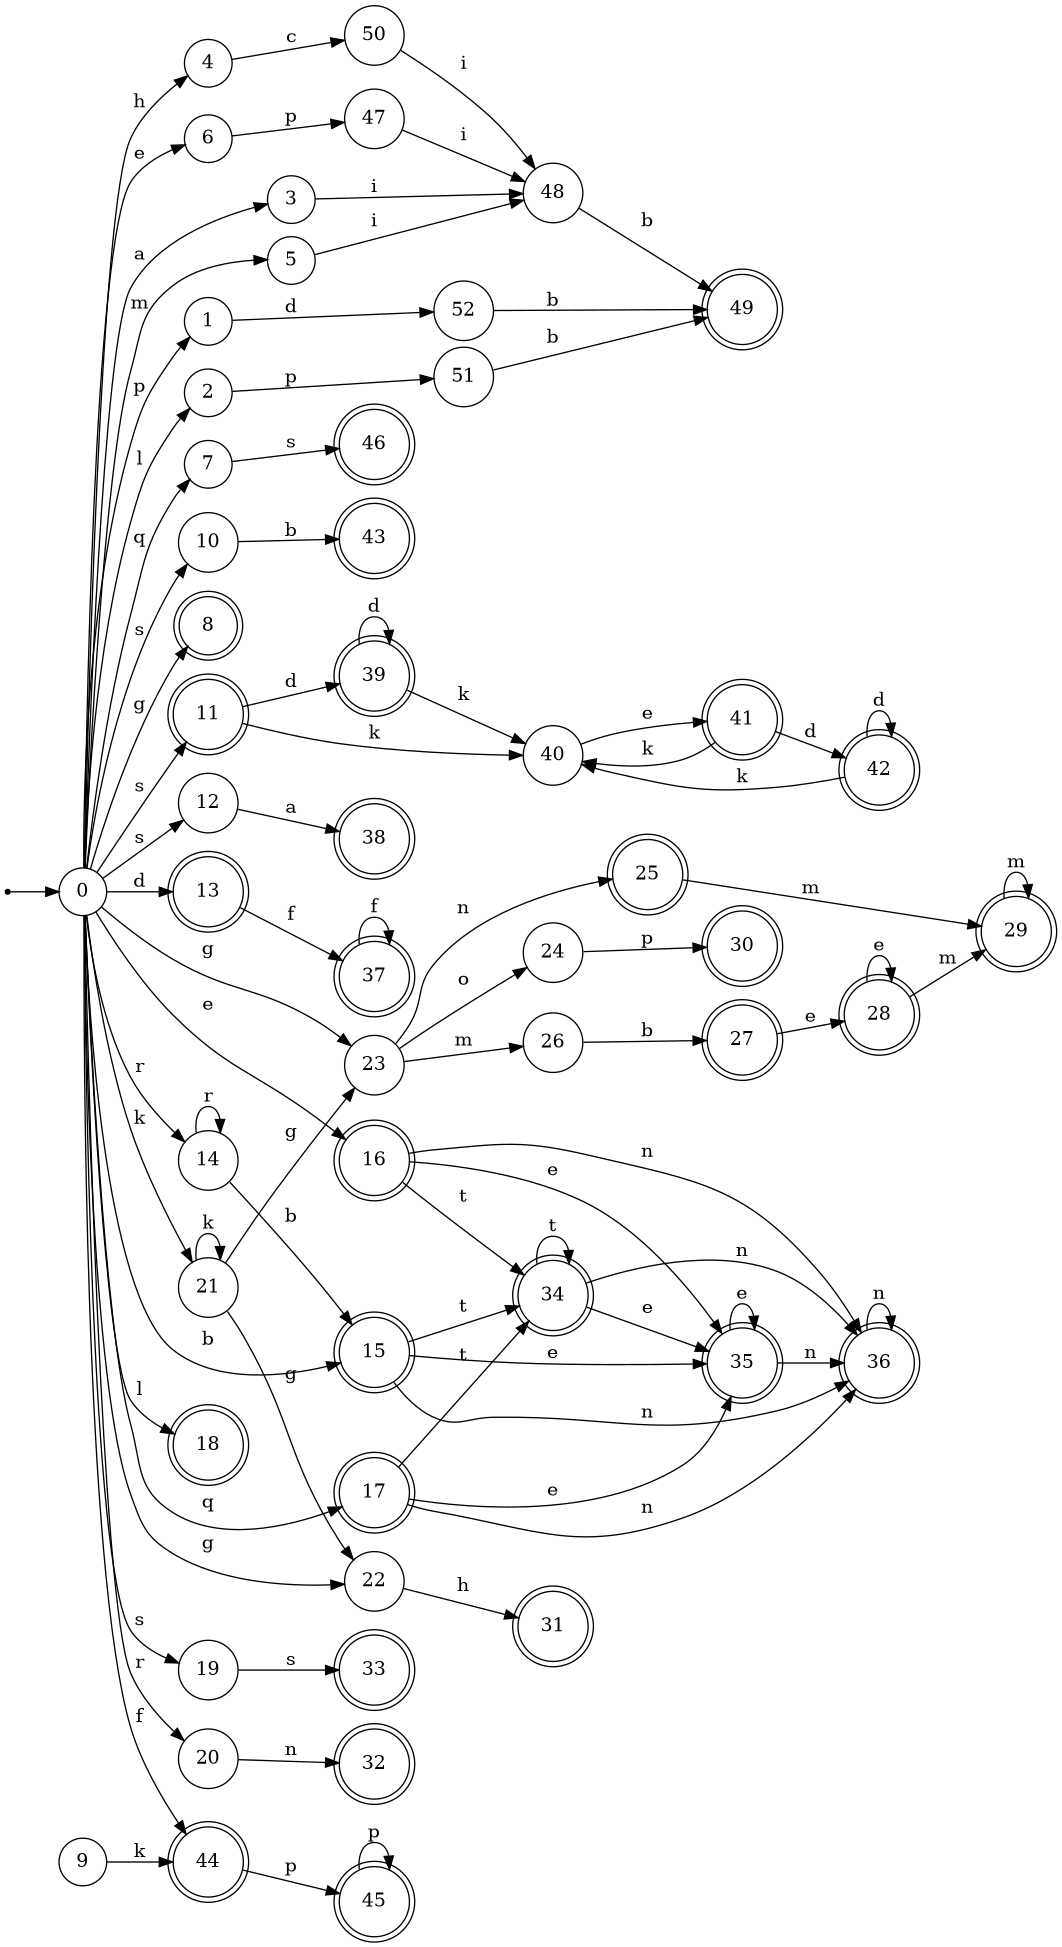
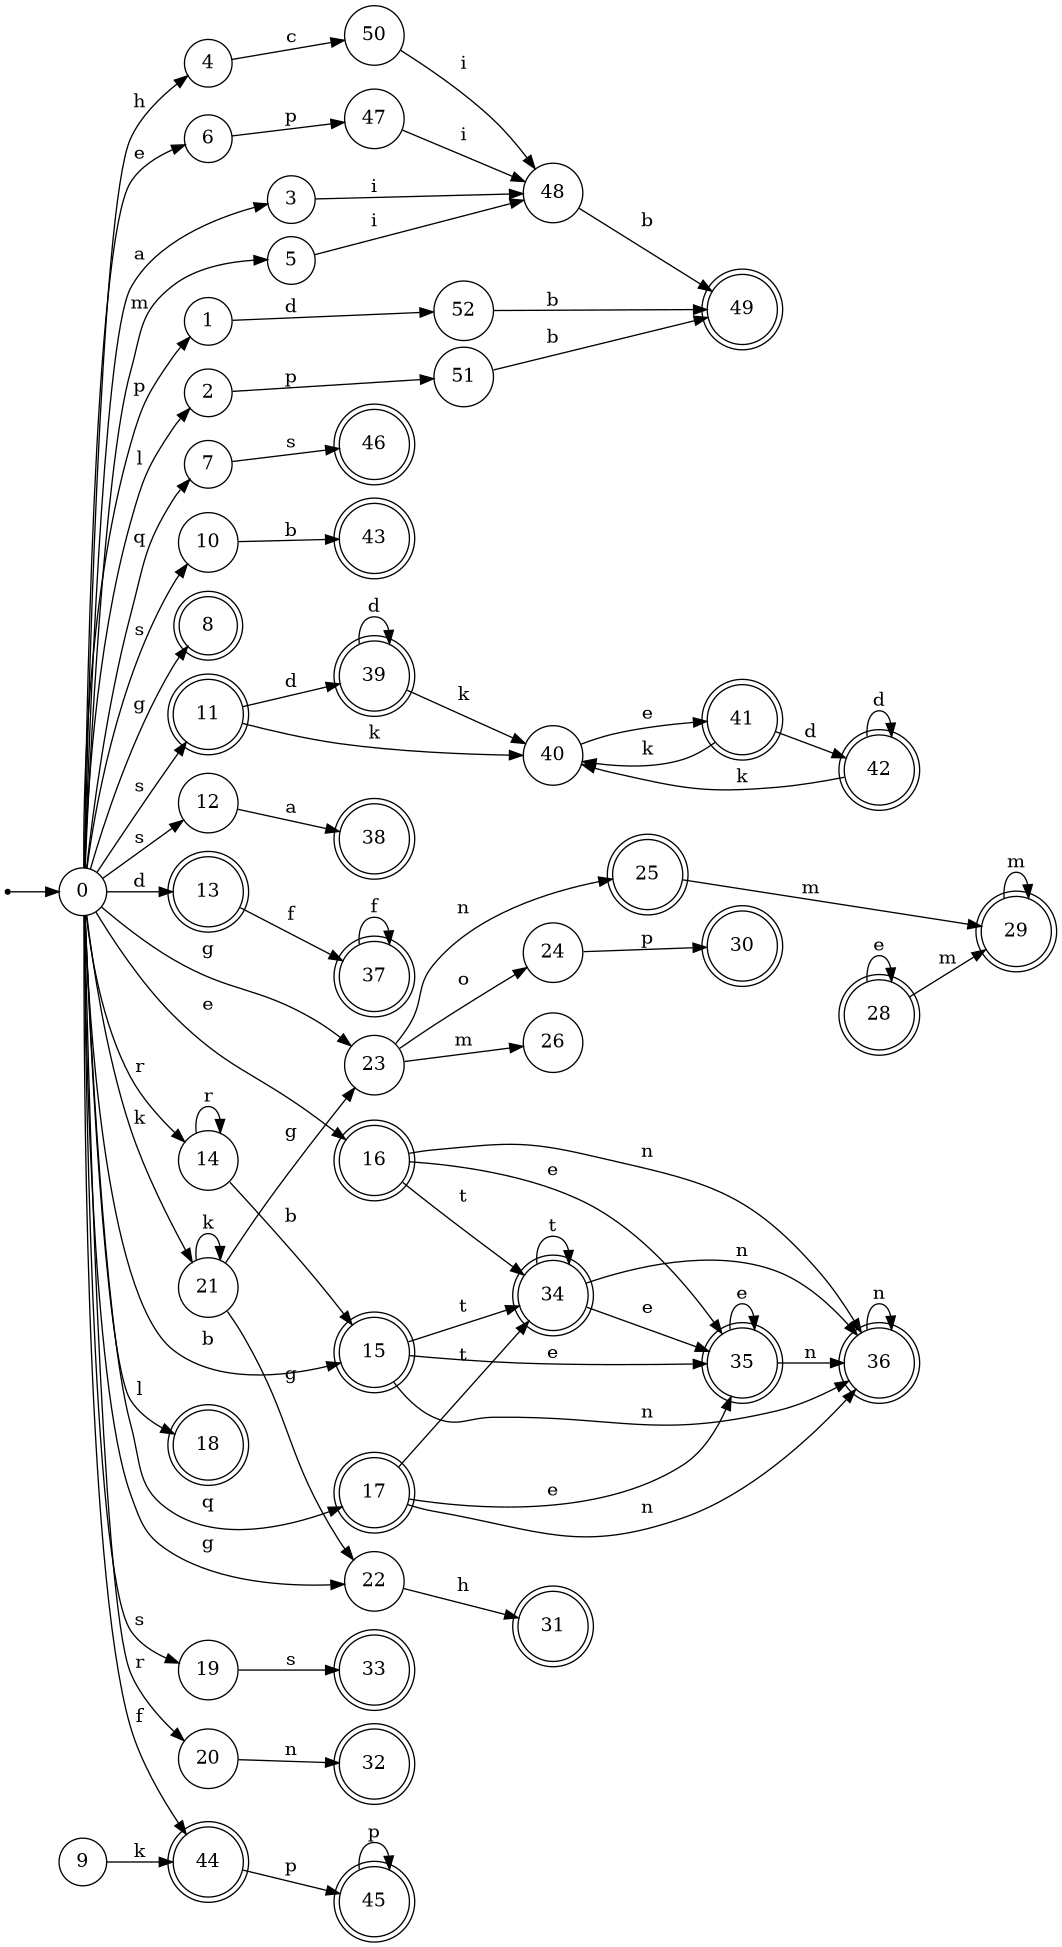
(742, 1040) -> none
